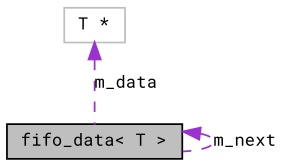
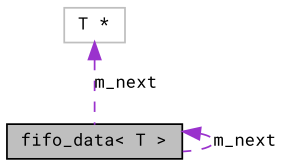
(127, 83) -> (127, 83)
